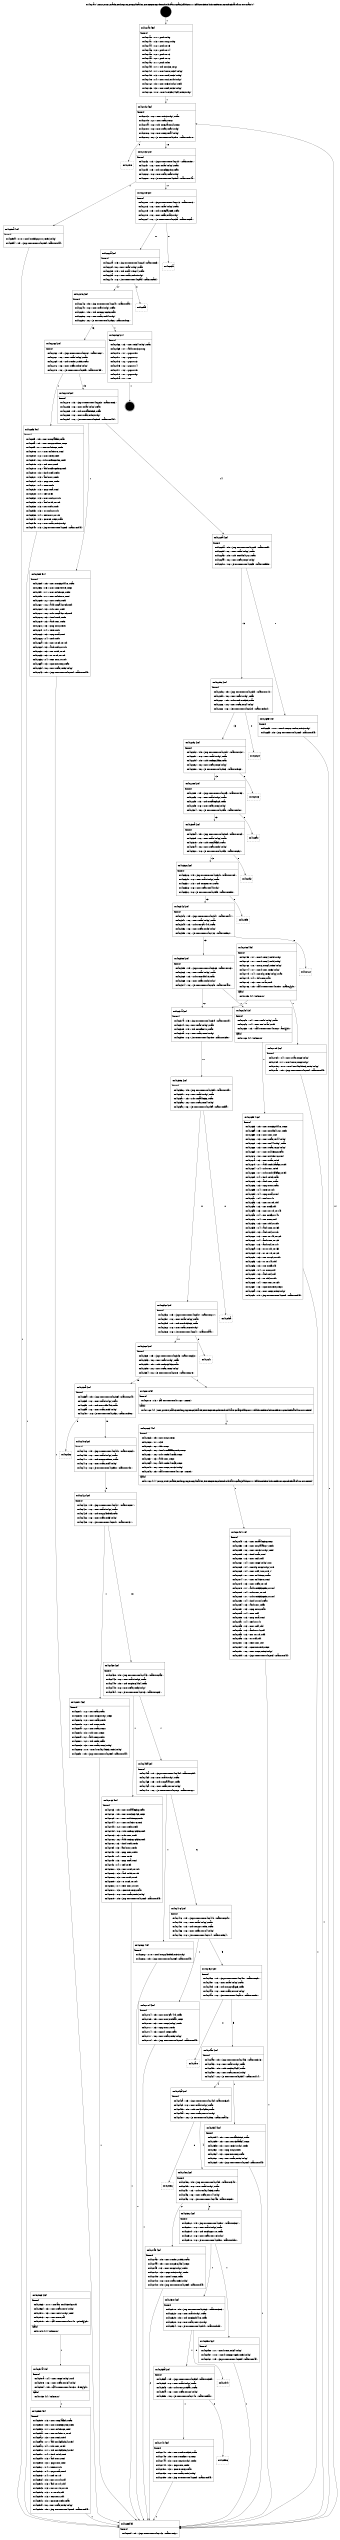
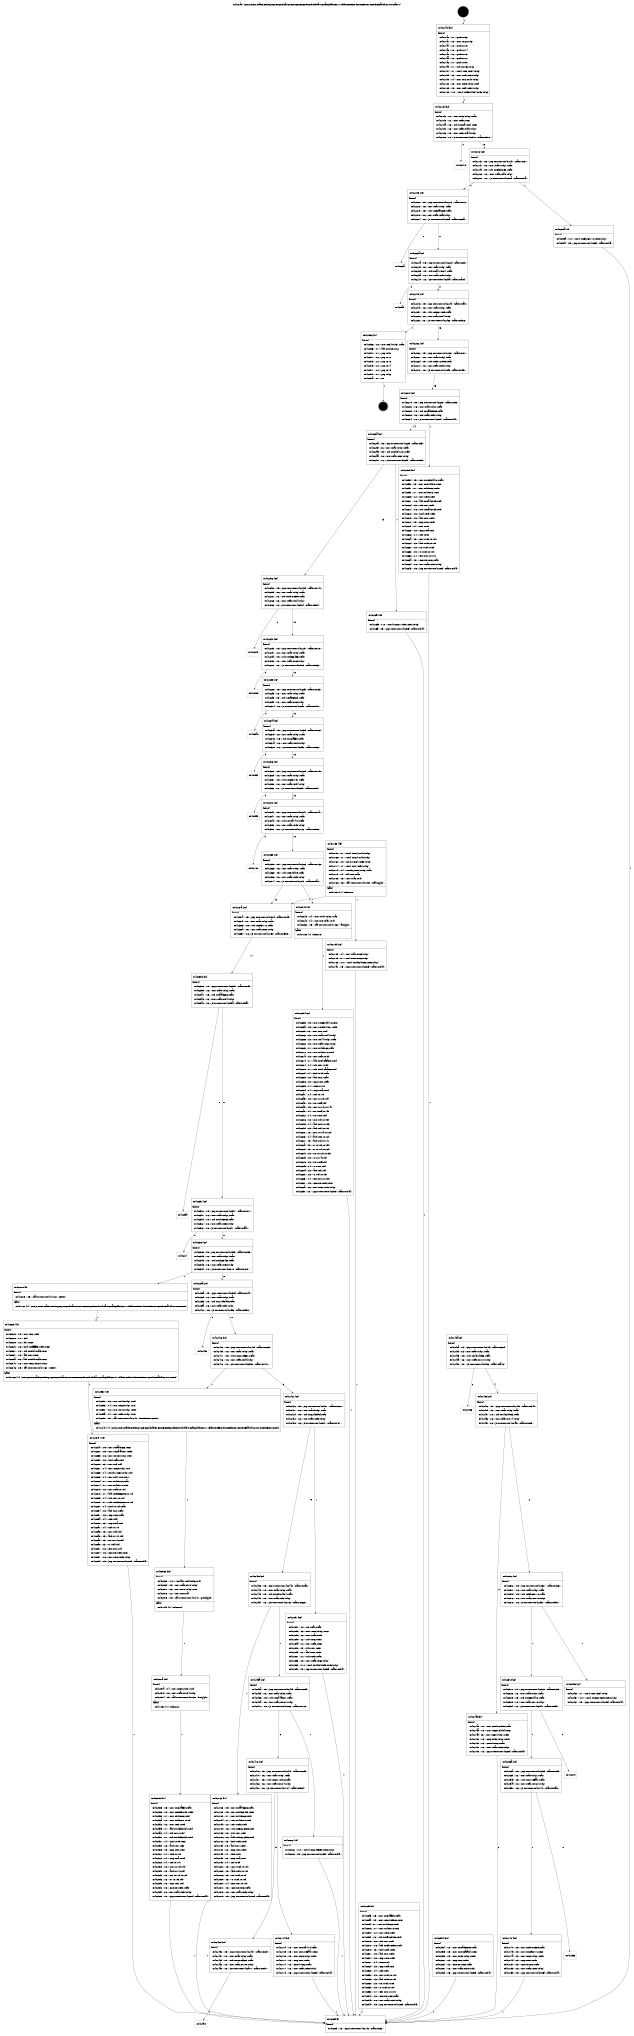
(54, 399) -> none
(334, 1342) -> none
none -> (187, 1410)
(233, 2064) -> none
(249, 2465) -> none
